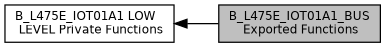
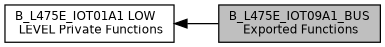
(300, 24) -> (300, 24)
